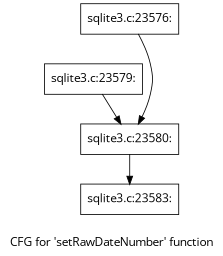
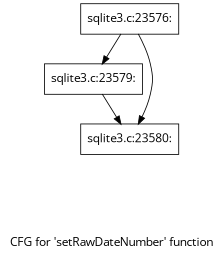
none -> (114, 46)
(130, 199) -> none
